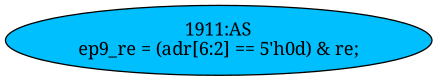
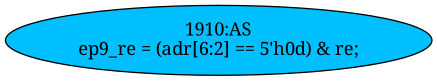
(219, 40) -> (219, 40)
